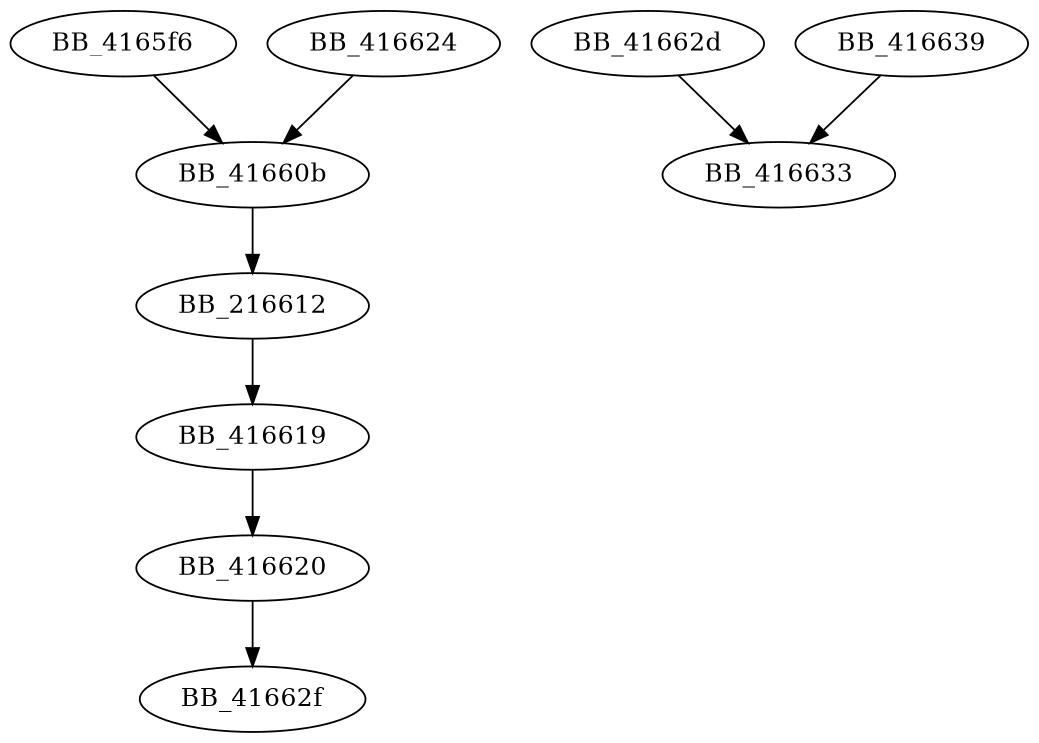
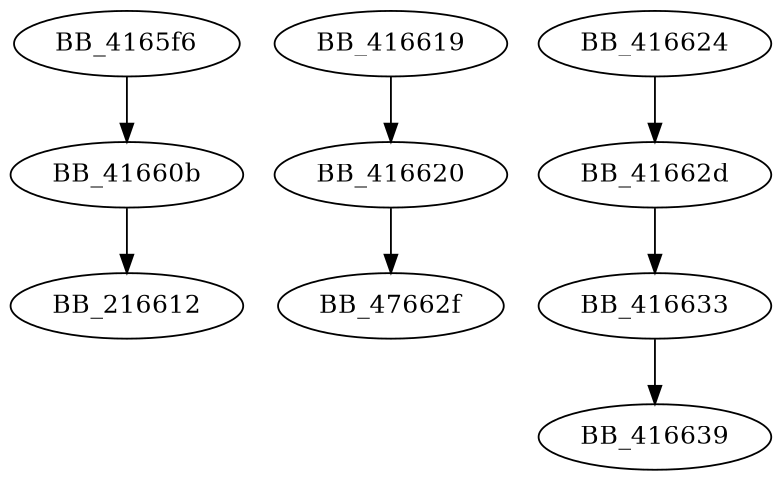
(325, 103) -> (655, 100)
(852, 103) -> (655, 363)
(253, 363) -> none
(253, 699) -> (391, 306)
